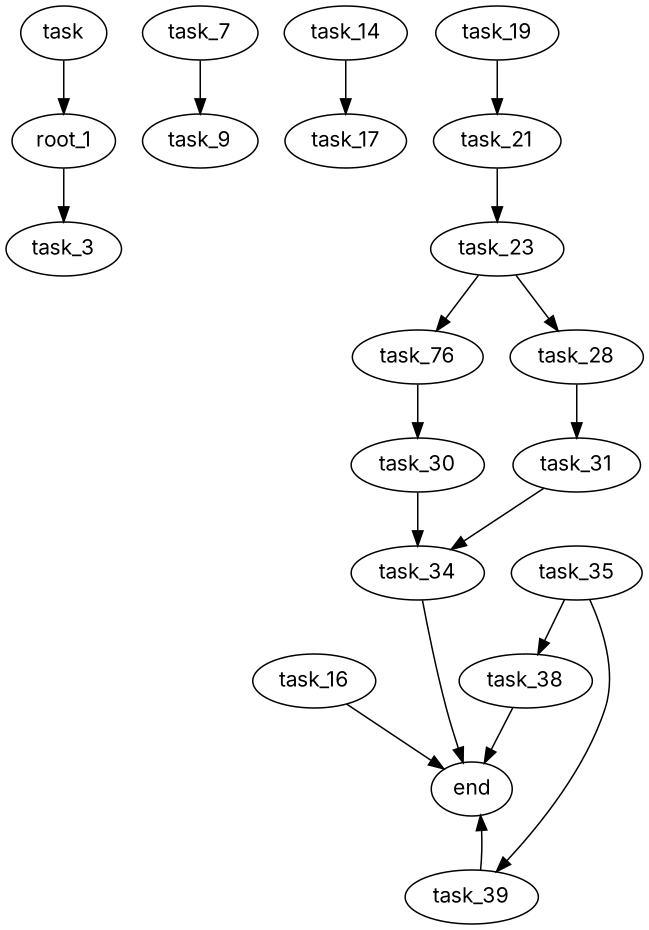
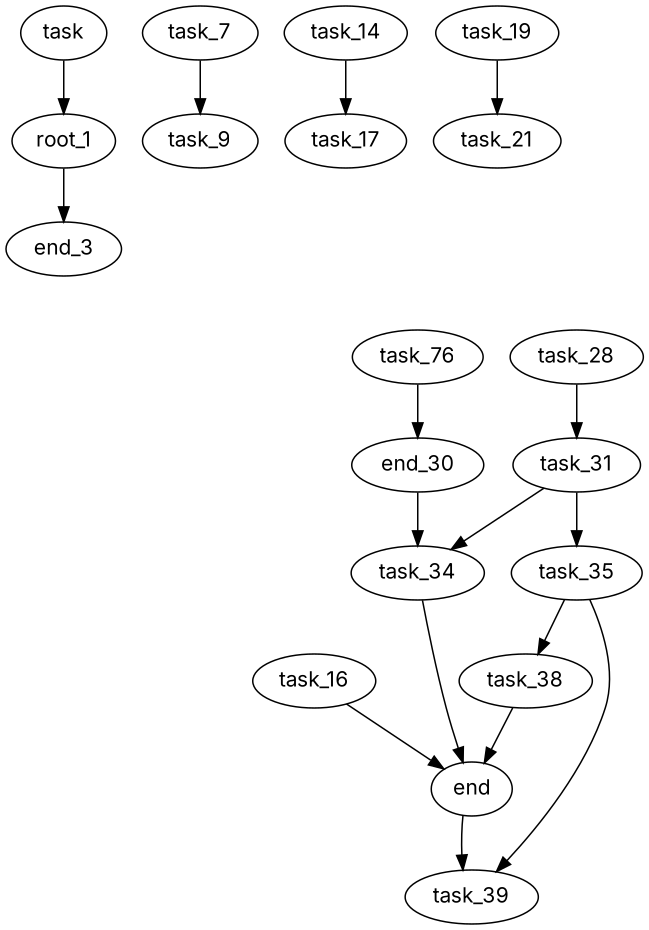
(64, 249) -> (64, 249)
(497, 249) -> none
(418, 465) -> (418, 465)
none -> (577, 512)
(482, 850) -> (462, 835)
